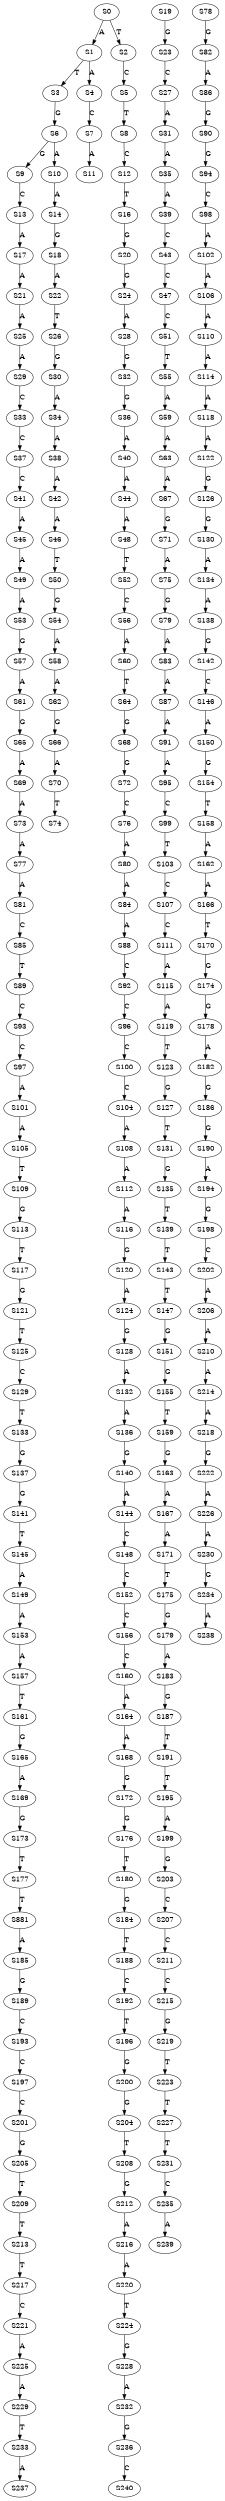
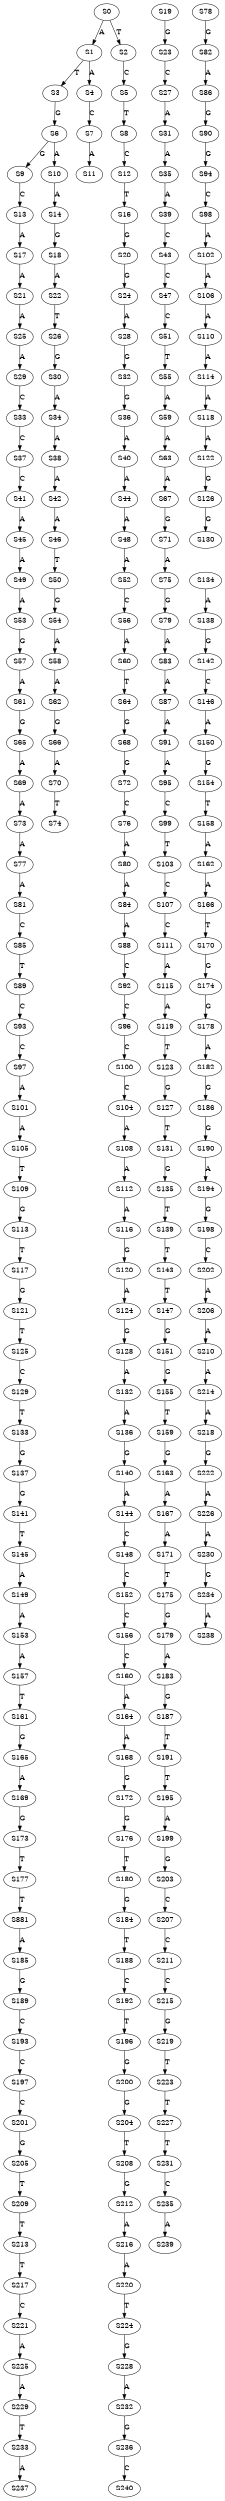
(206, 558) -> none
(127, 560) -> (127, 560)
